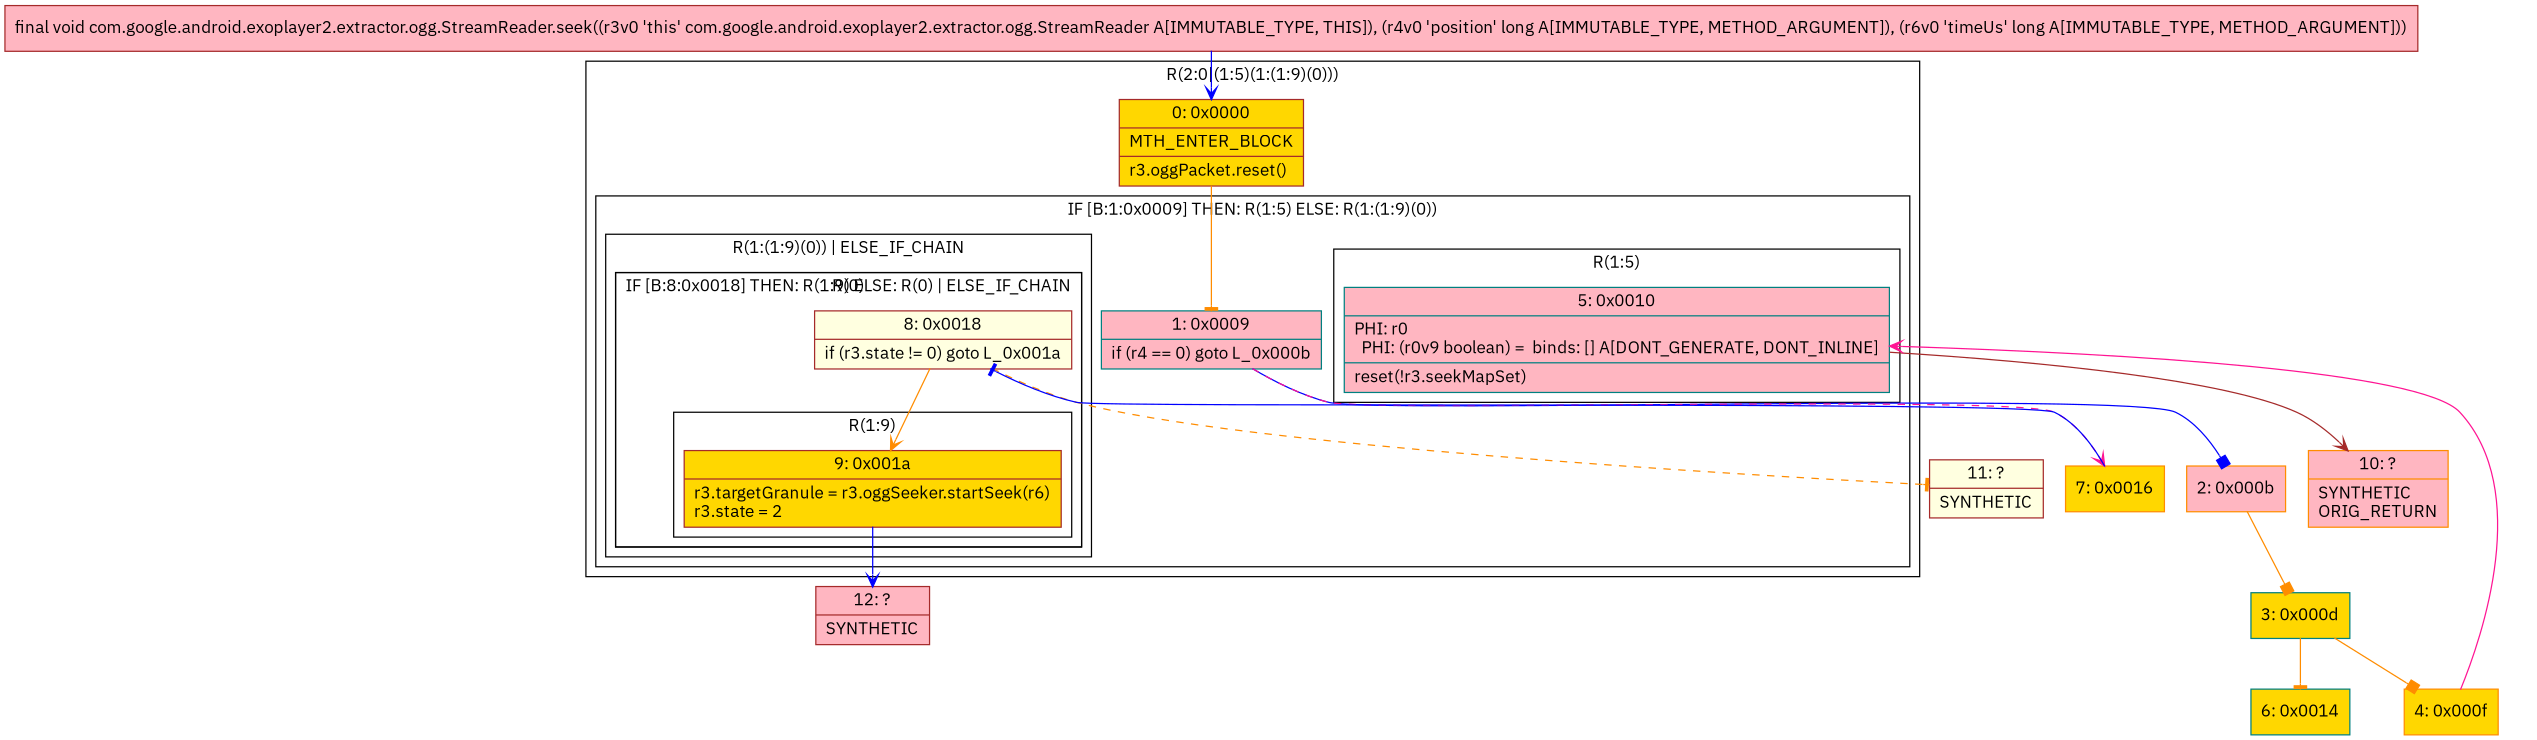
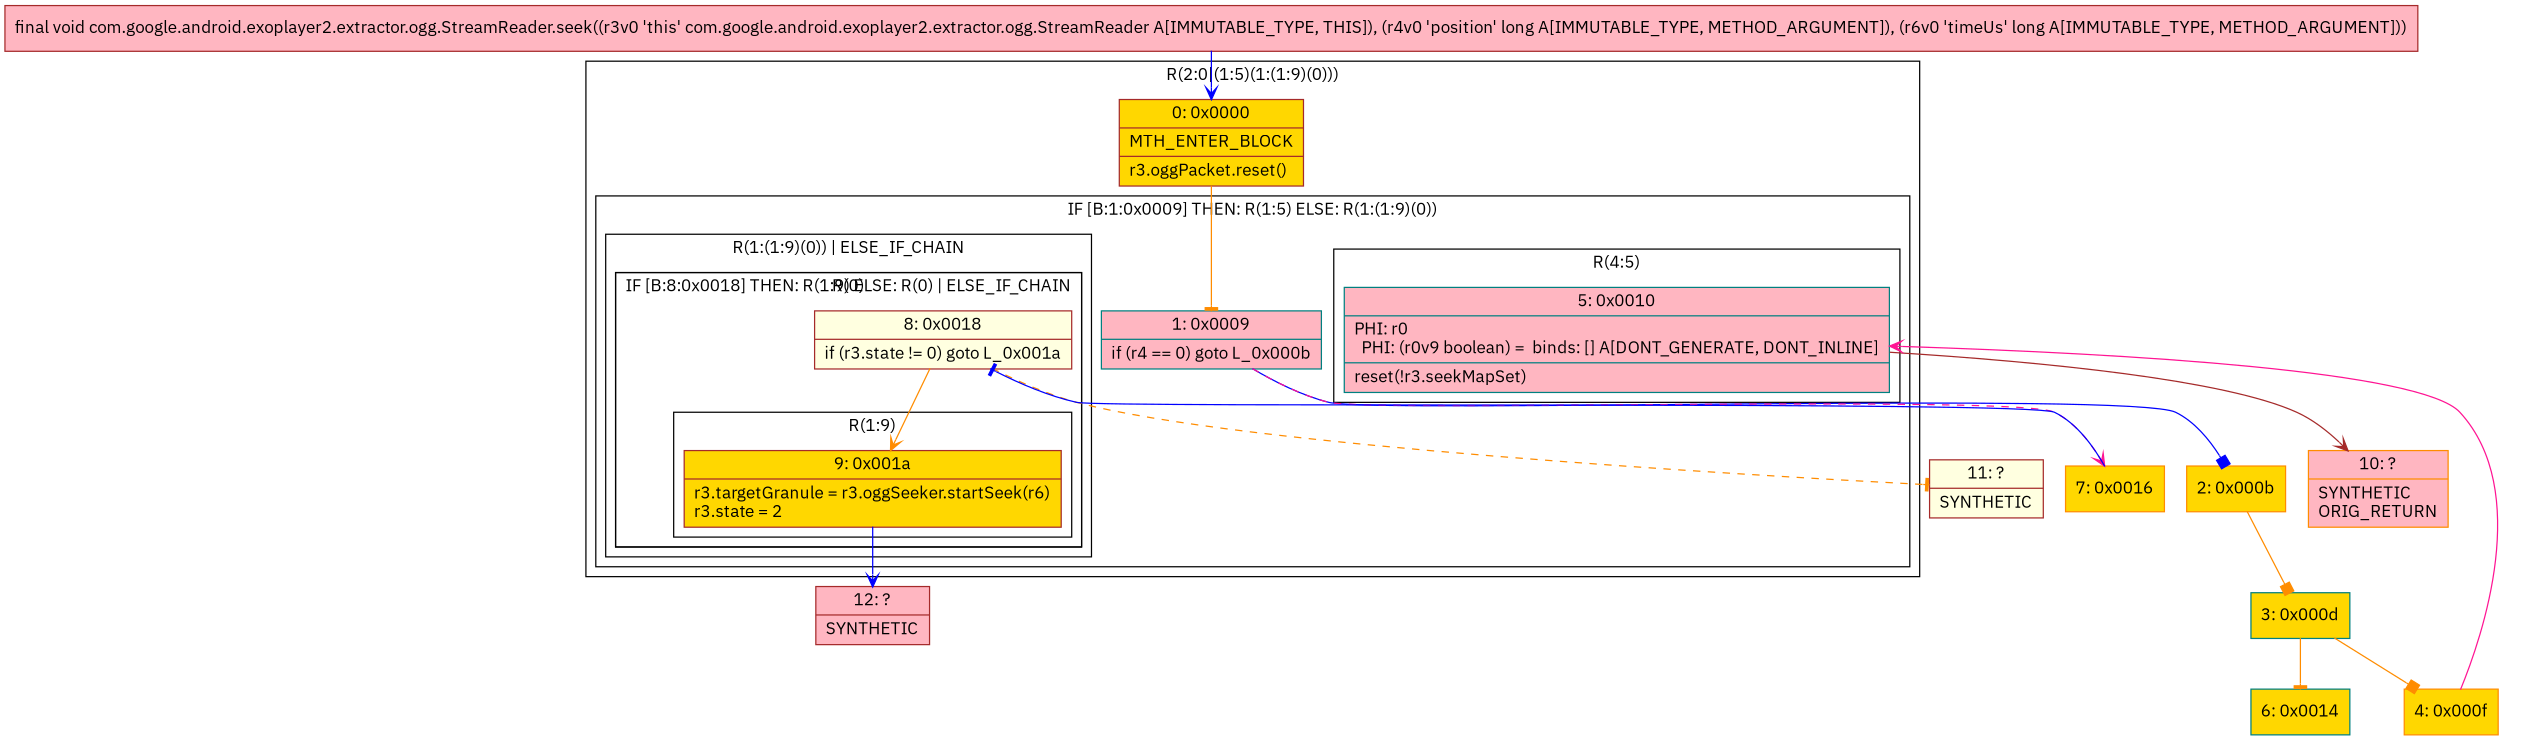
(1617, 263) -> (1617, 263)
(2236, 489) -> (2236, 489)
